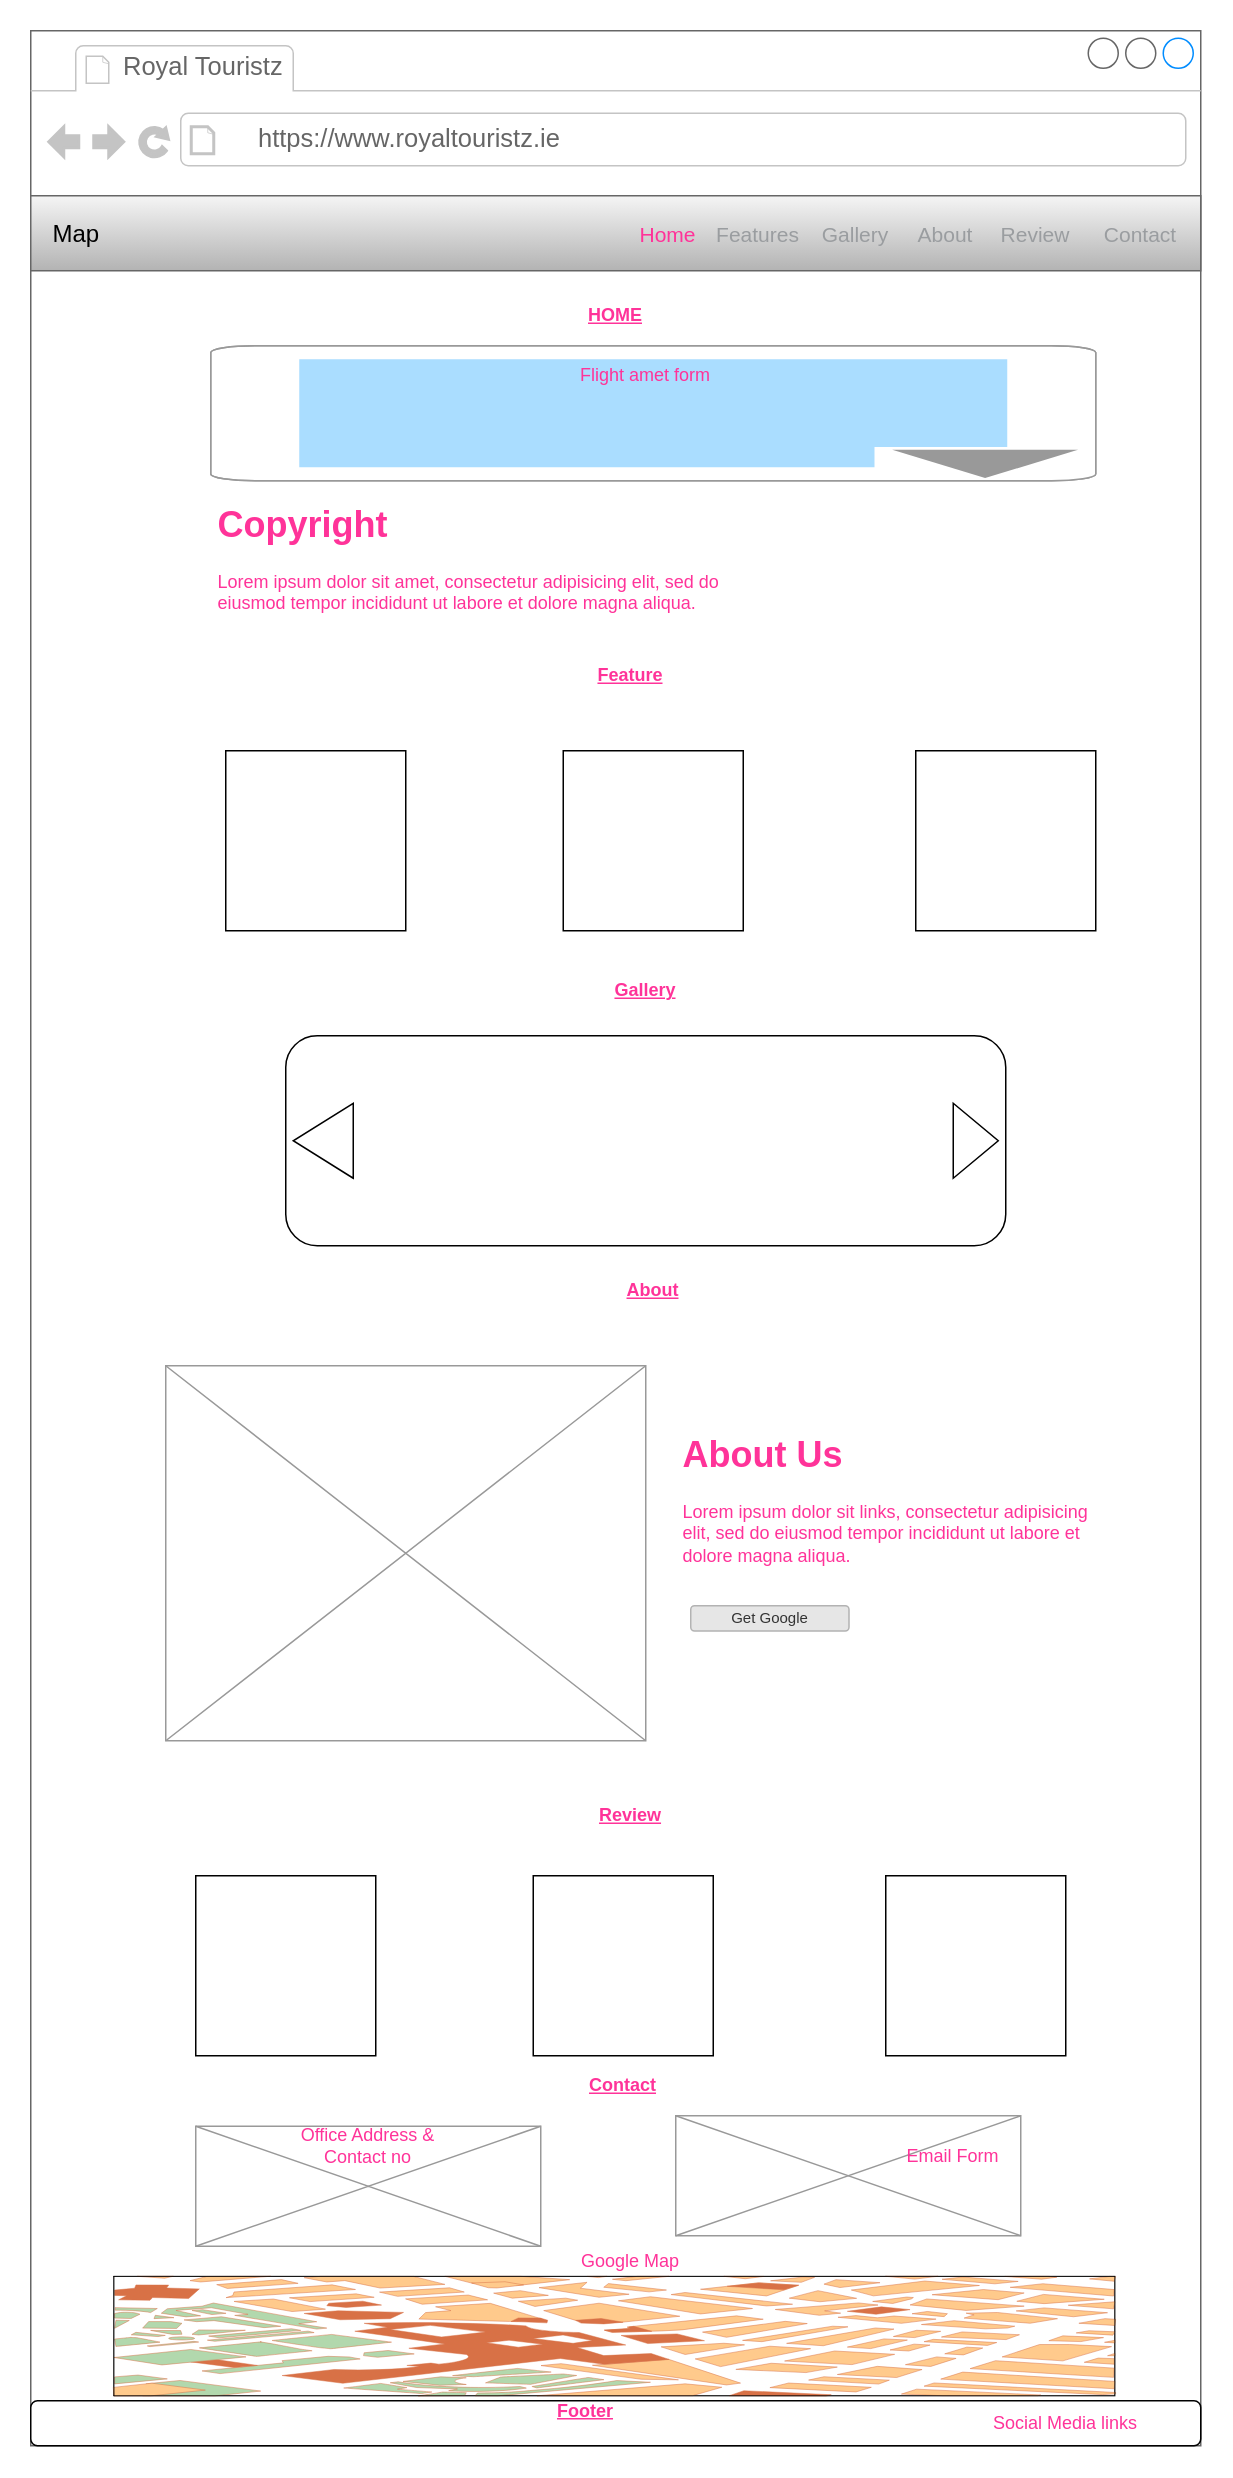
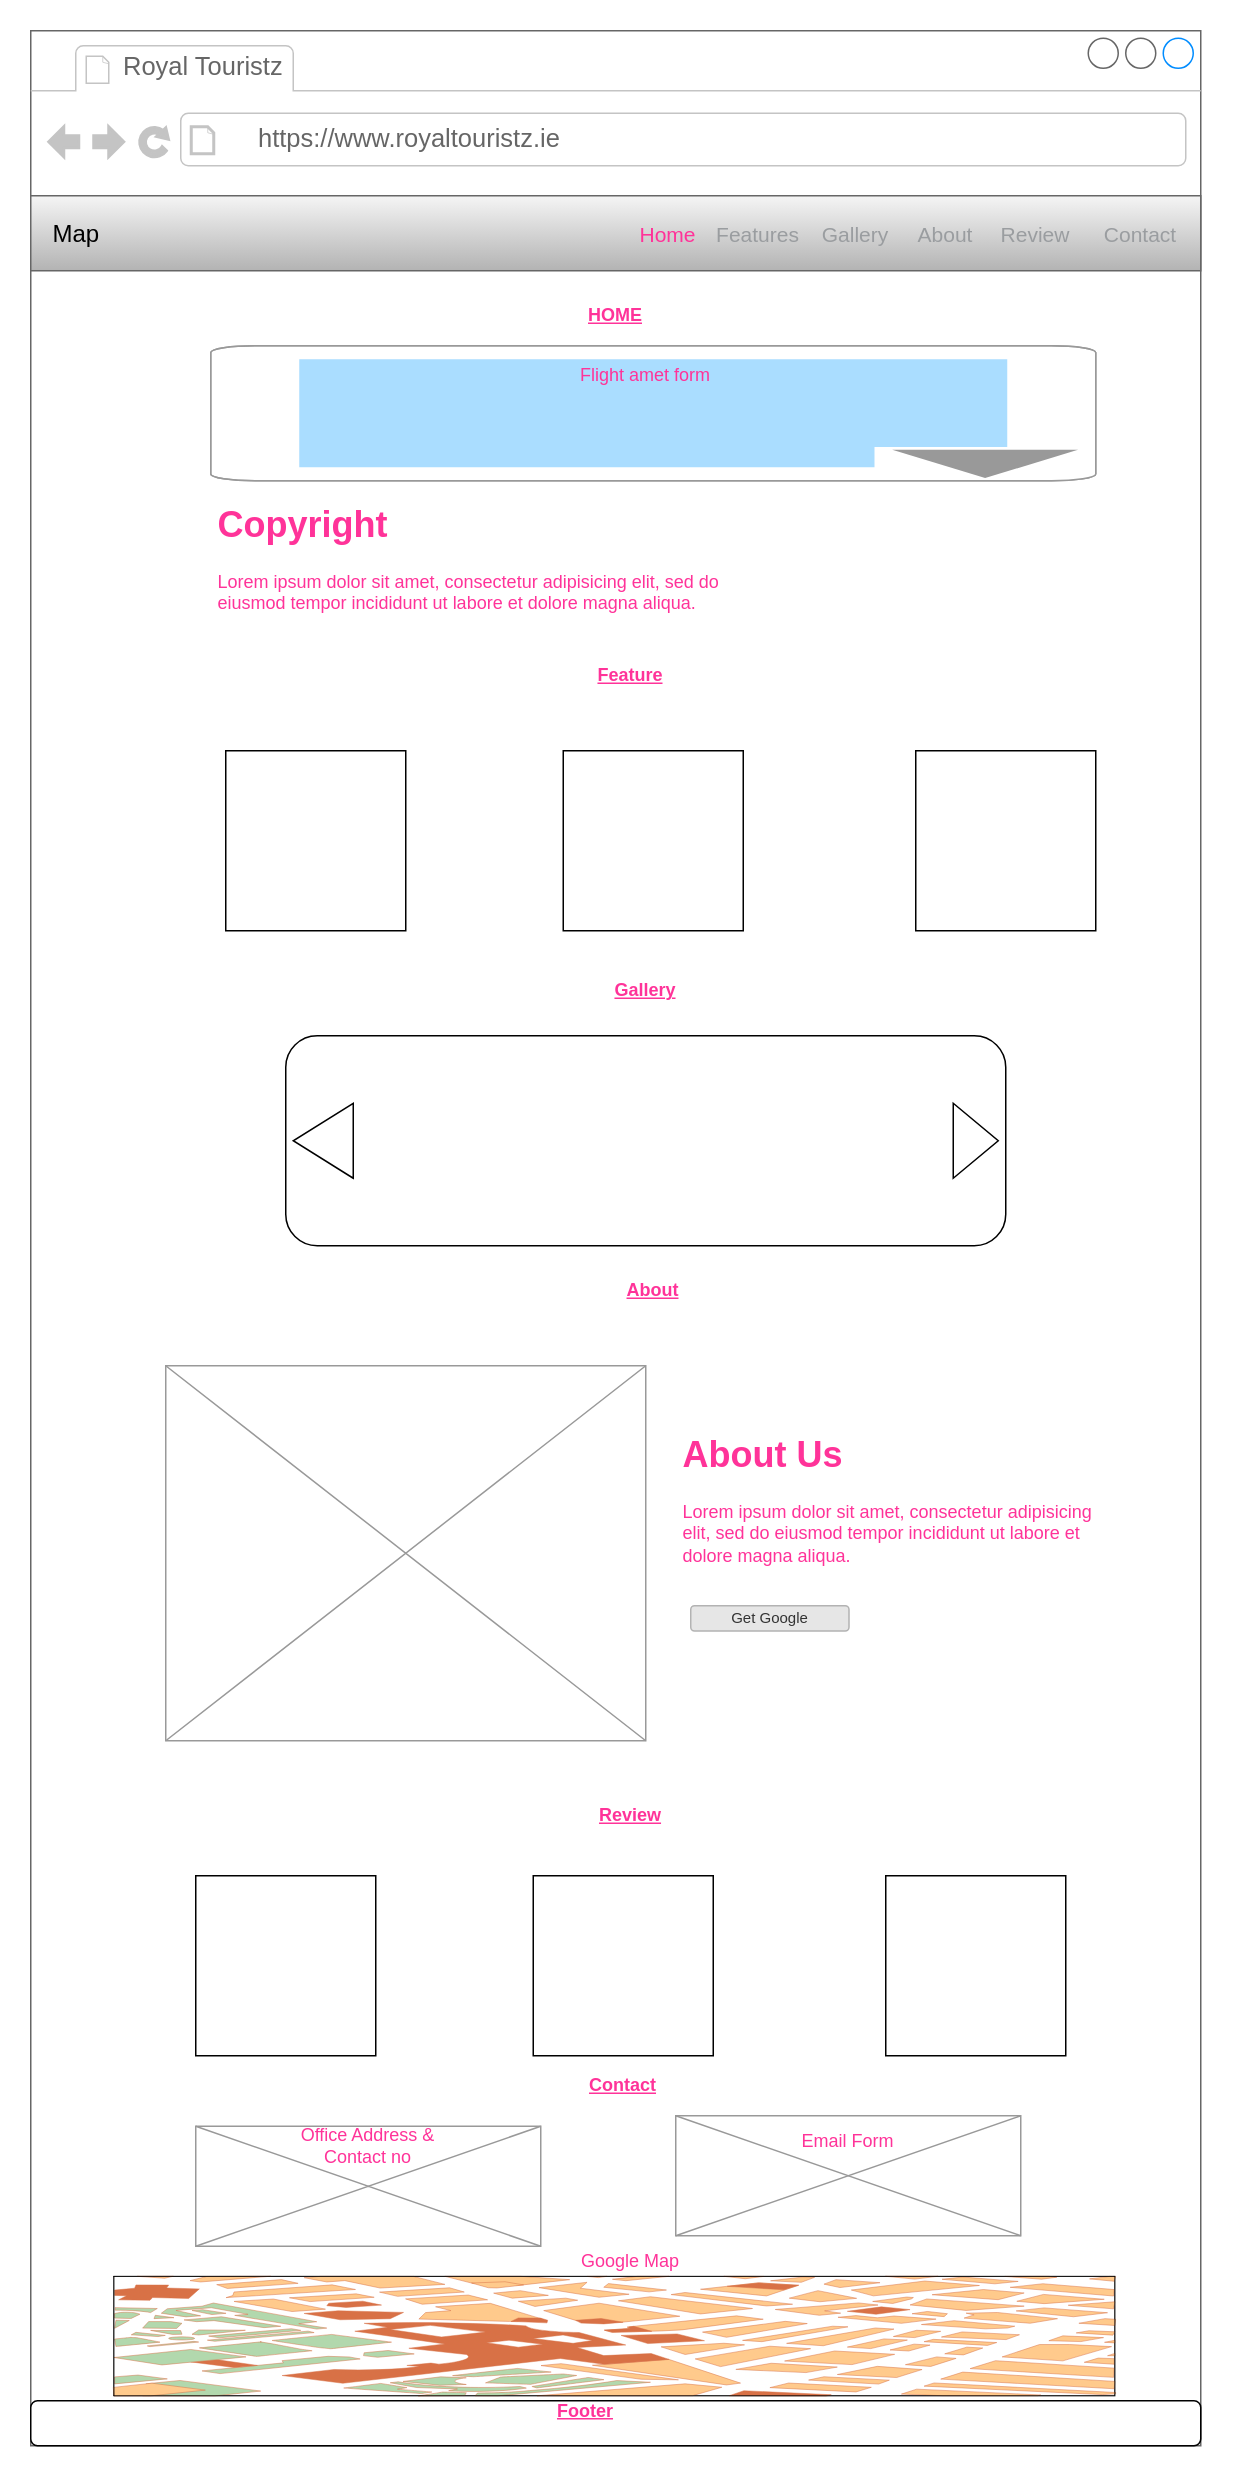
(899, 1454) -> (899, 1454)
(953, 2156) -> (848, 2141)
(1066, 2423) -> none
